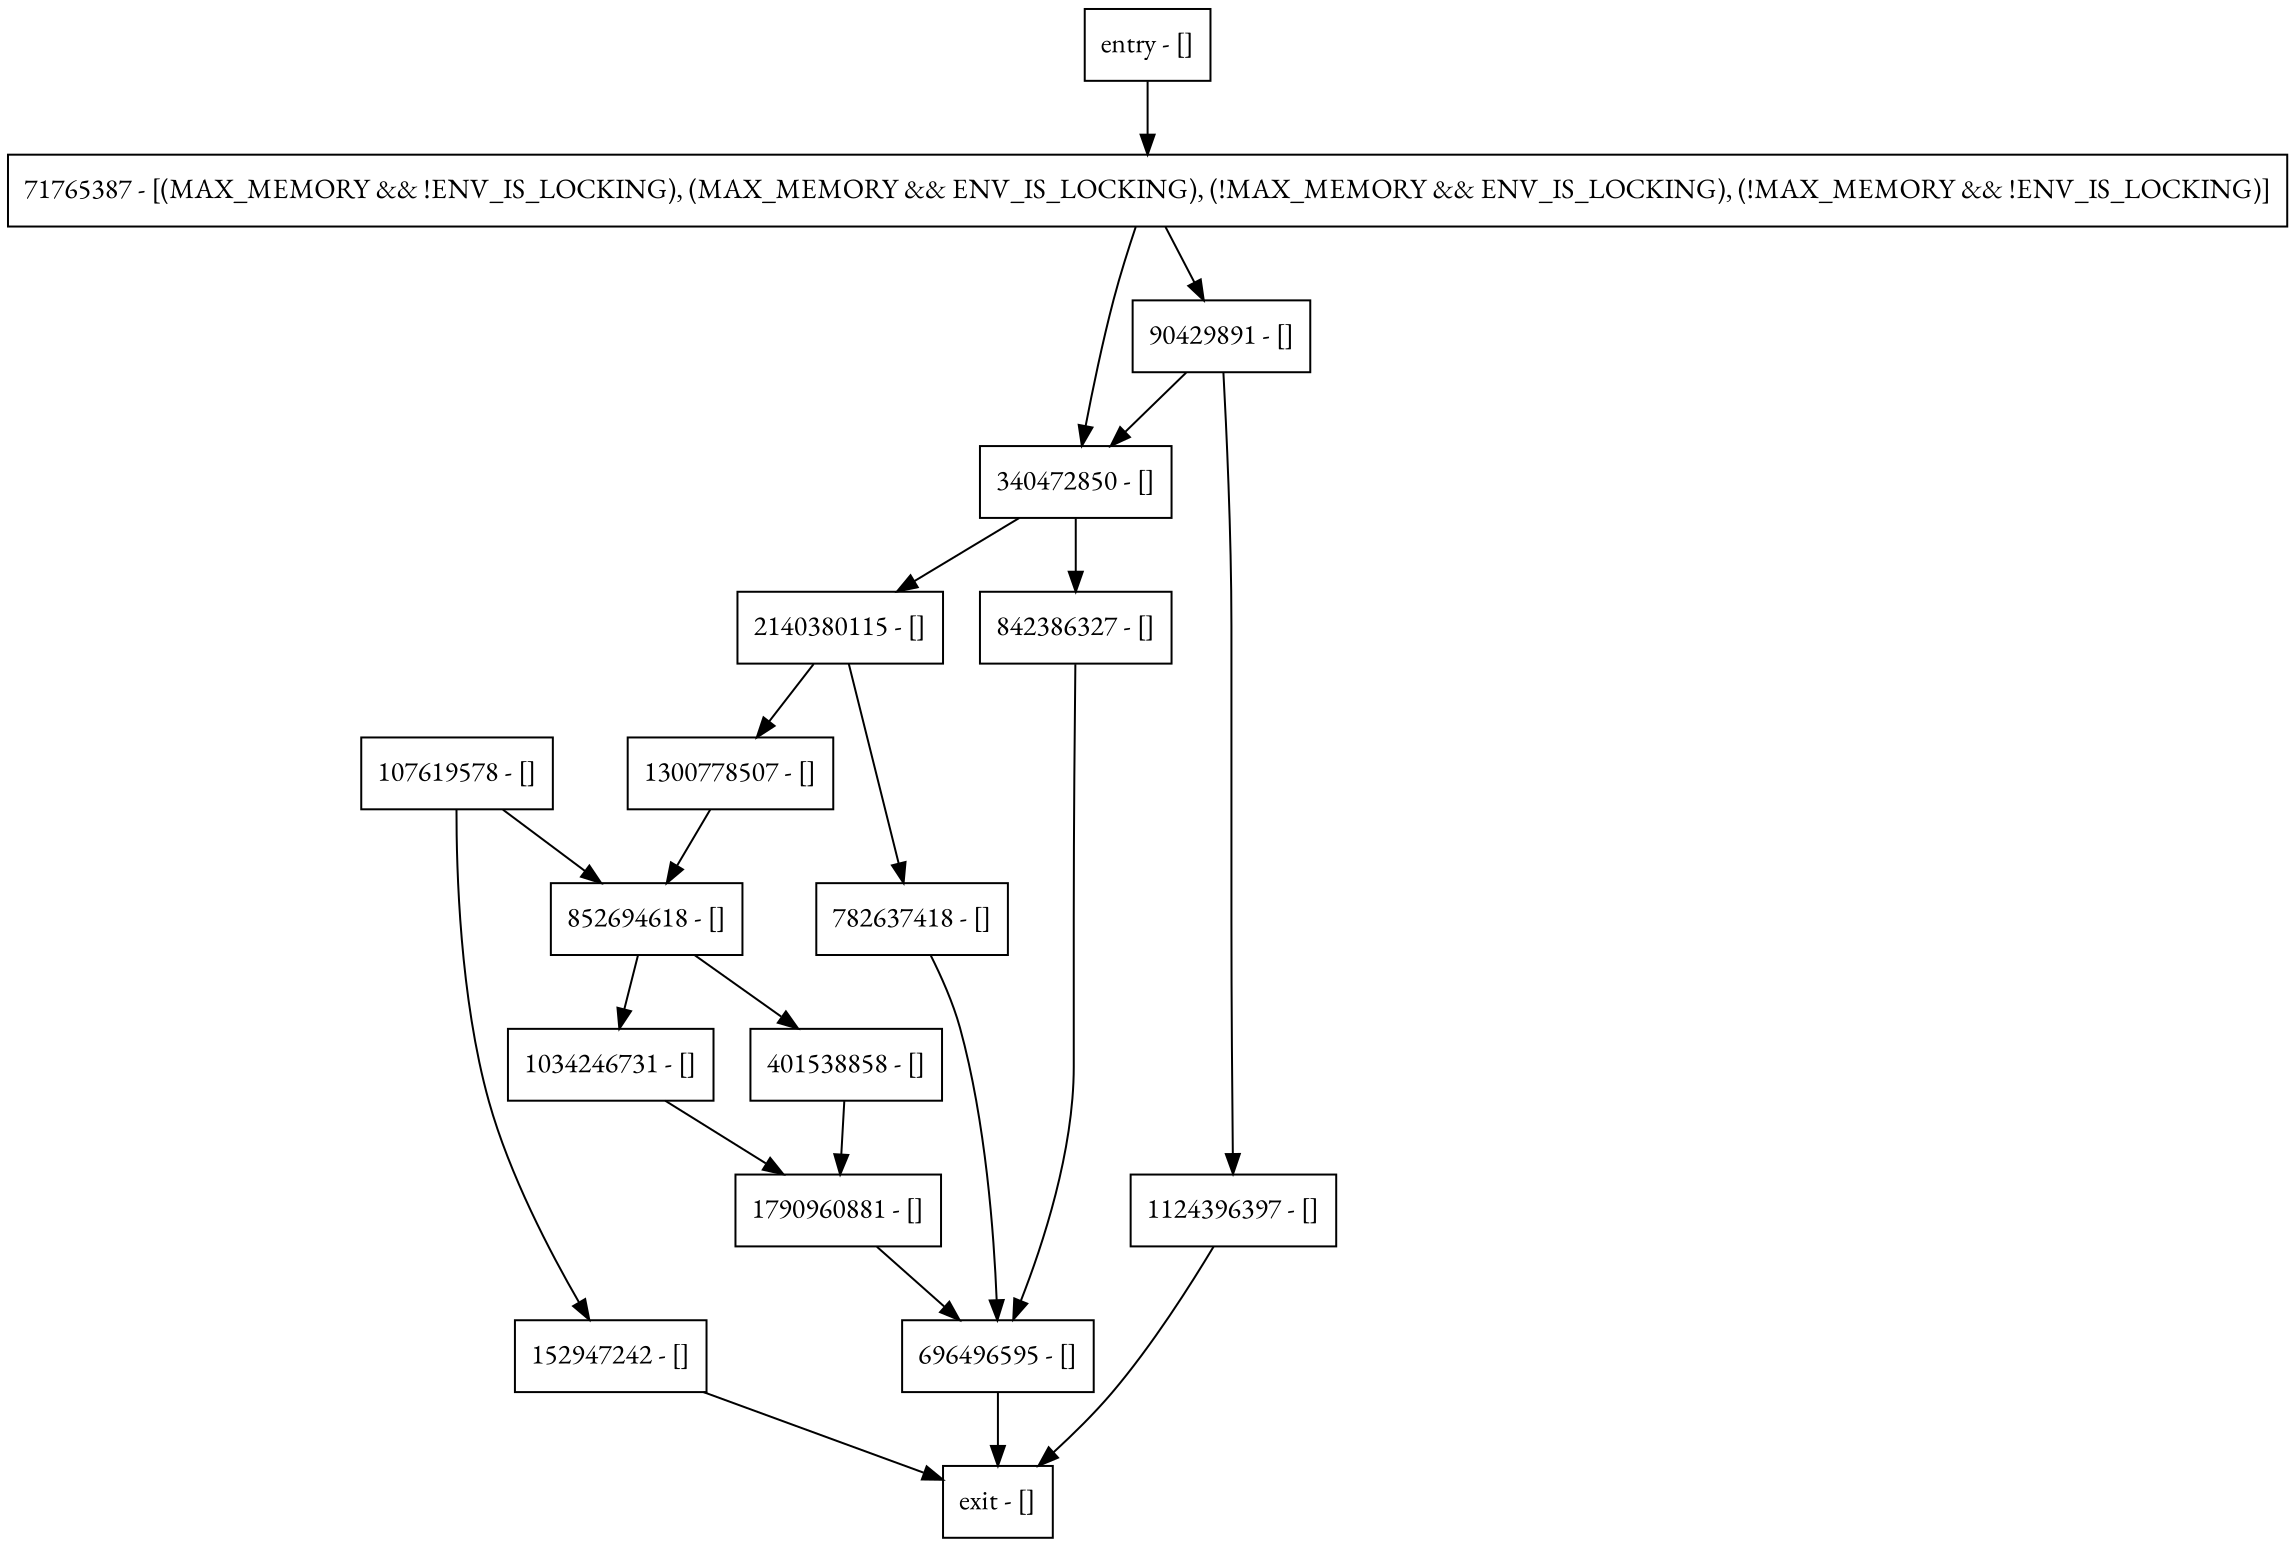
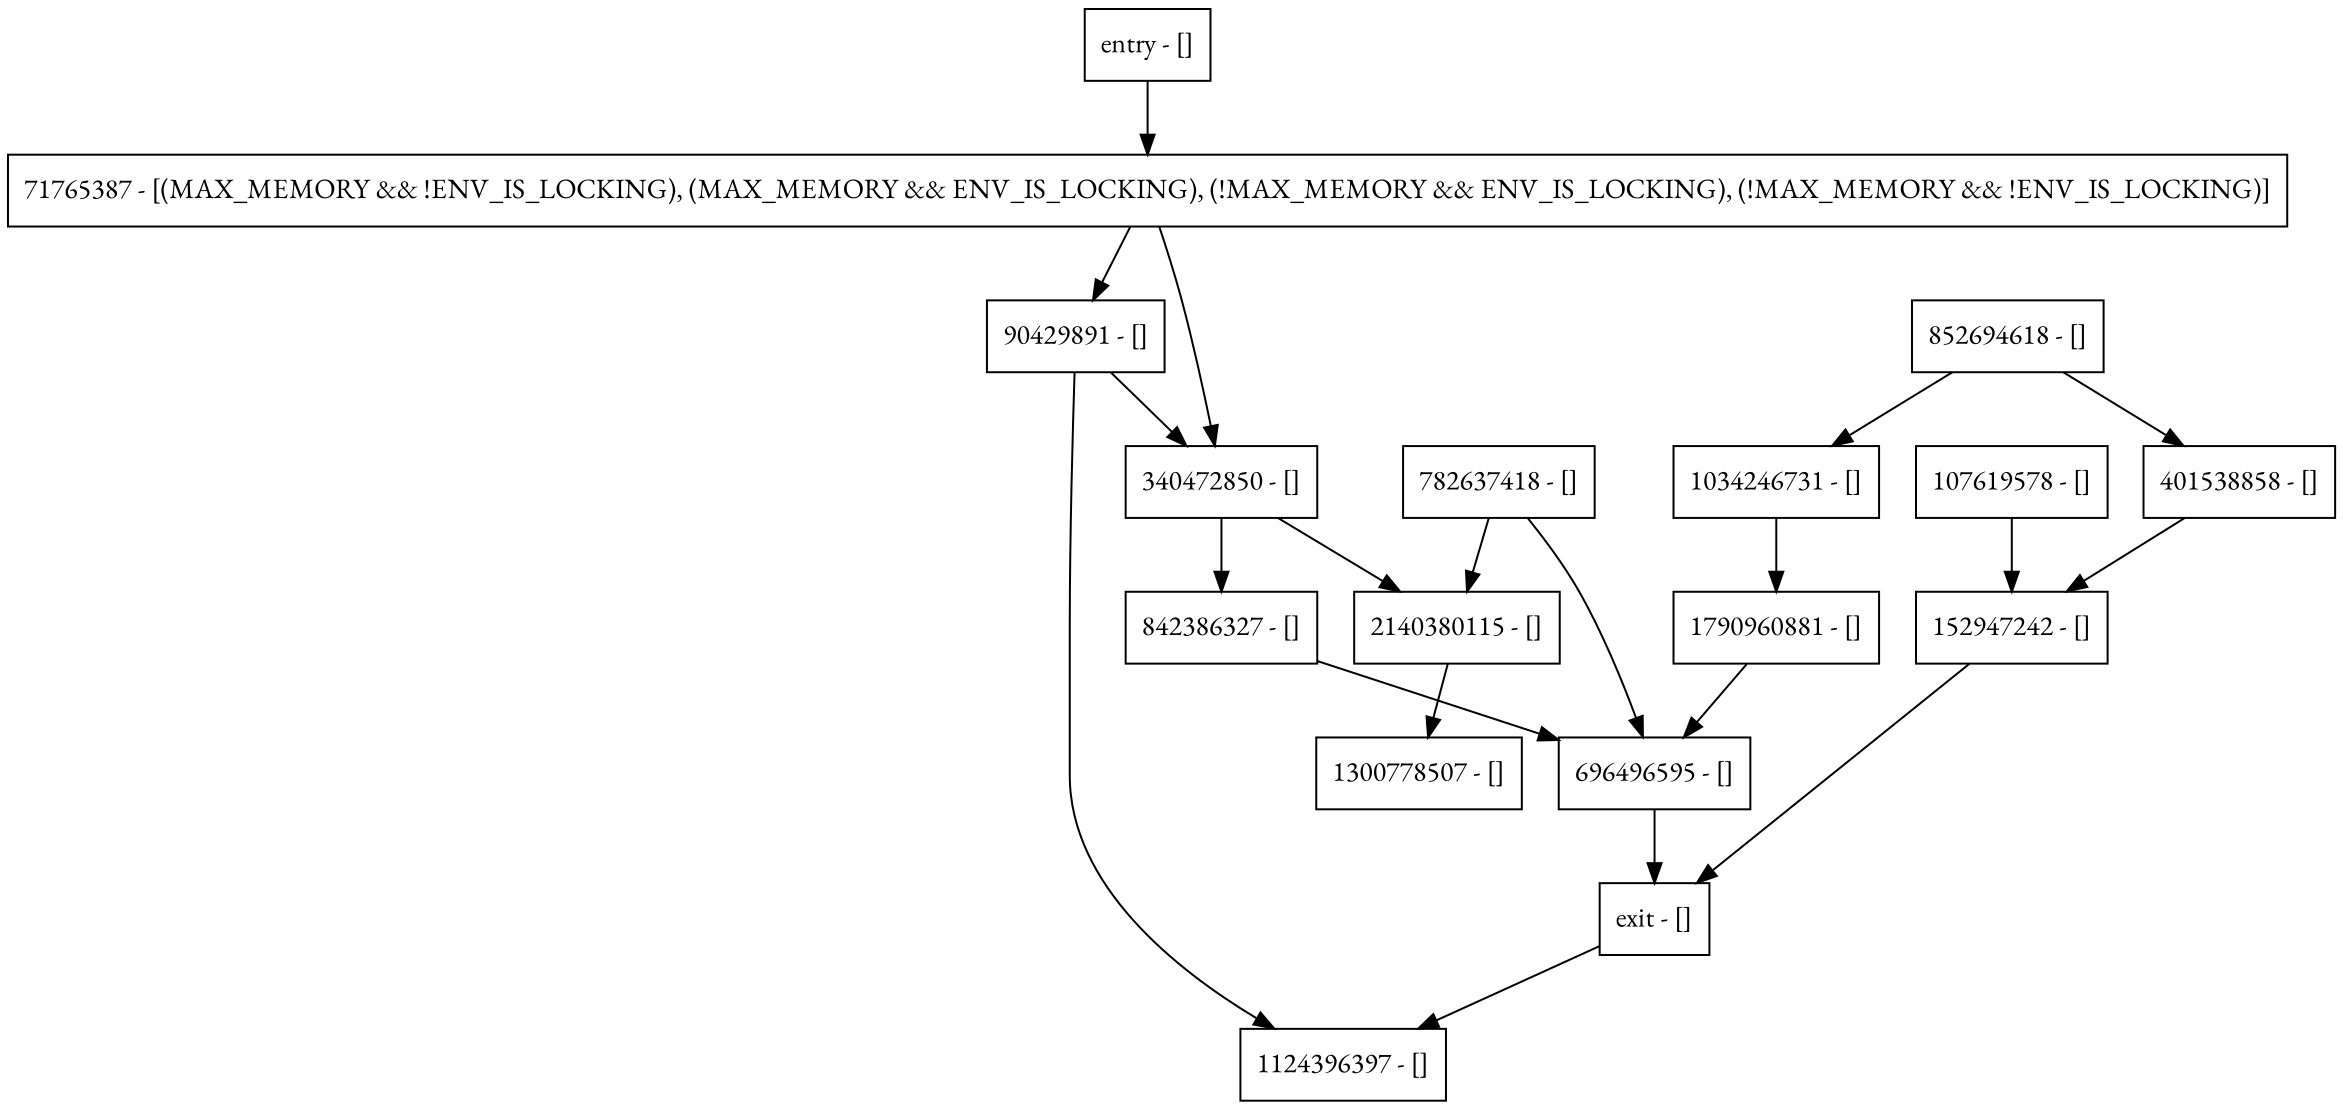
(874, 763) -> (1481, 545)
(694, 838) -> none
(544, 840) -> none
(843, 1128) -> (2134, 549)
(1141, 1356) -> (1518, 983)
